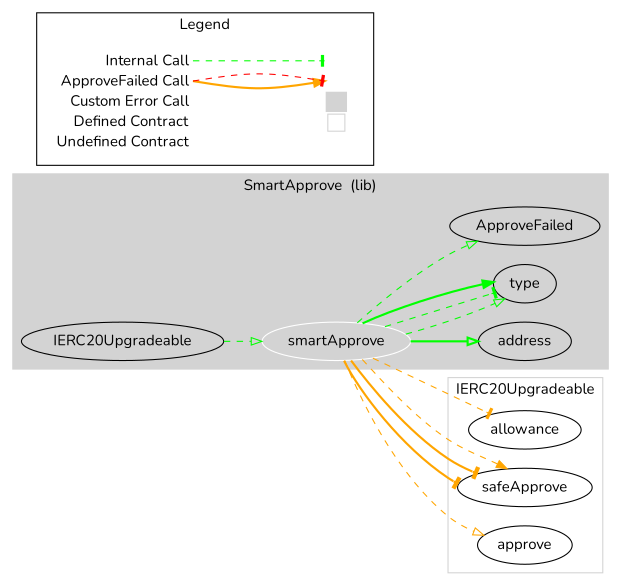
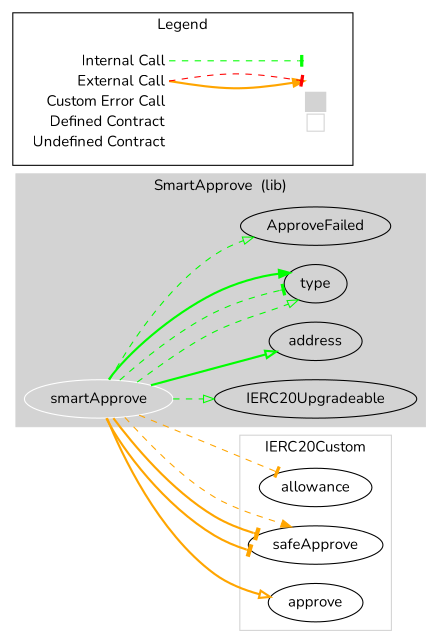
(125, 81) -> (122, 81)
(237, 341) -> (188, 399)
(525, 390) -> (316, 447)
(396, 457) -> (165, 523)
